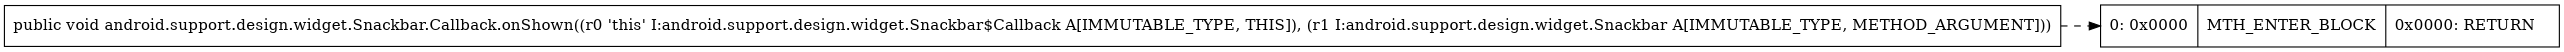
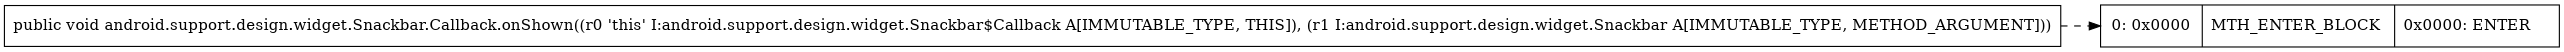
(2473, 25) -> (2475, 25)
